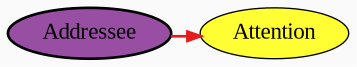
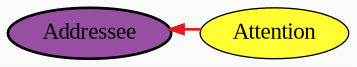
(179, 36) -> (192, 29)
